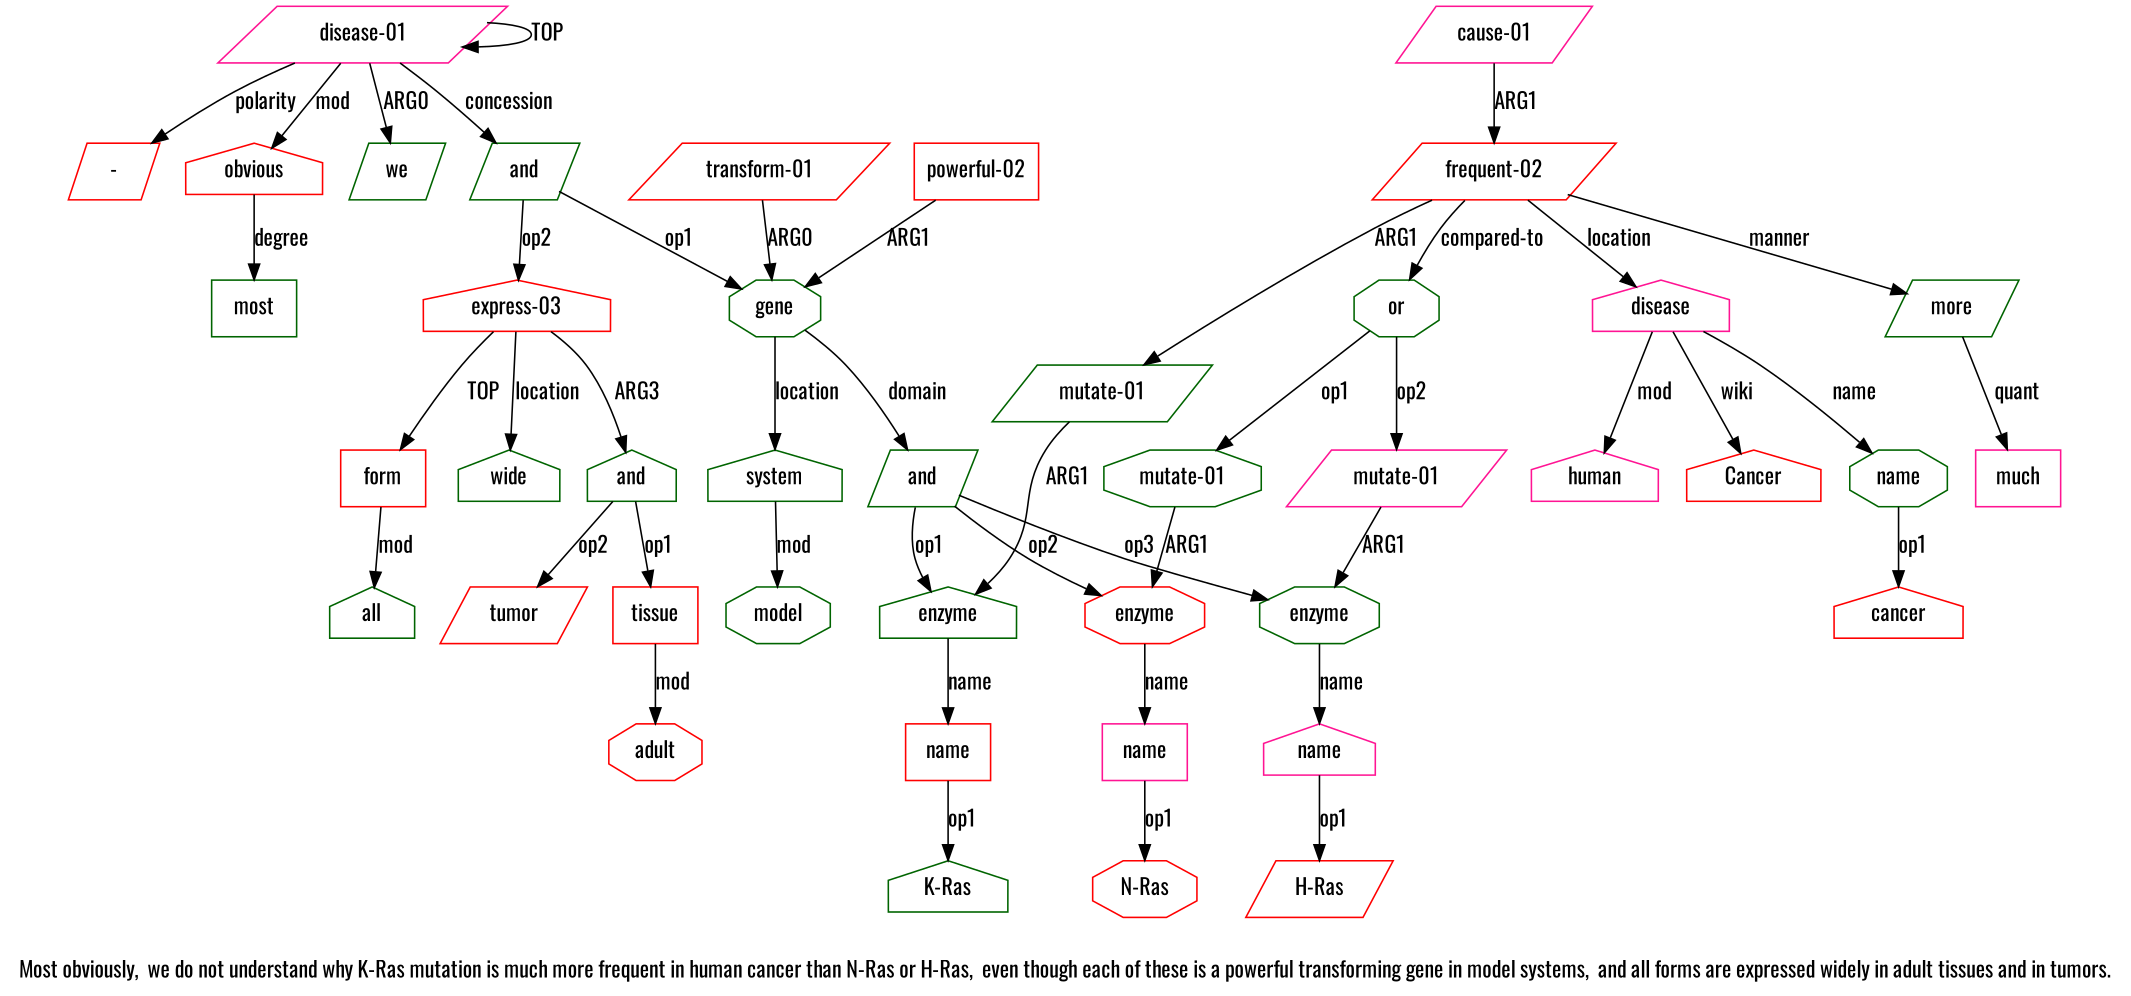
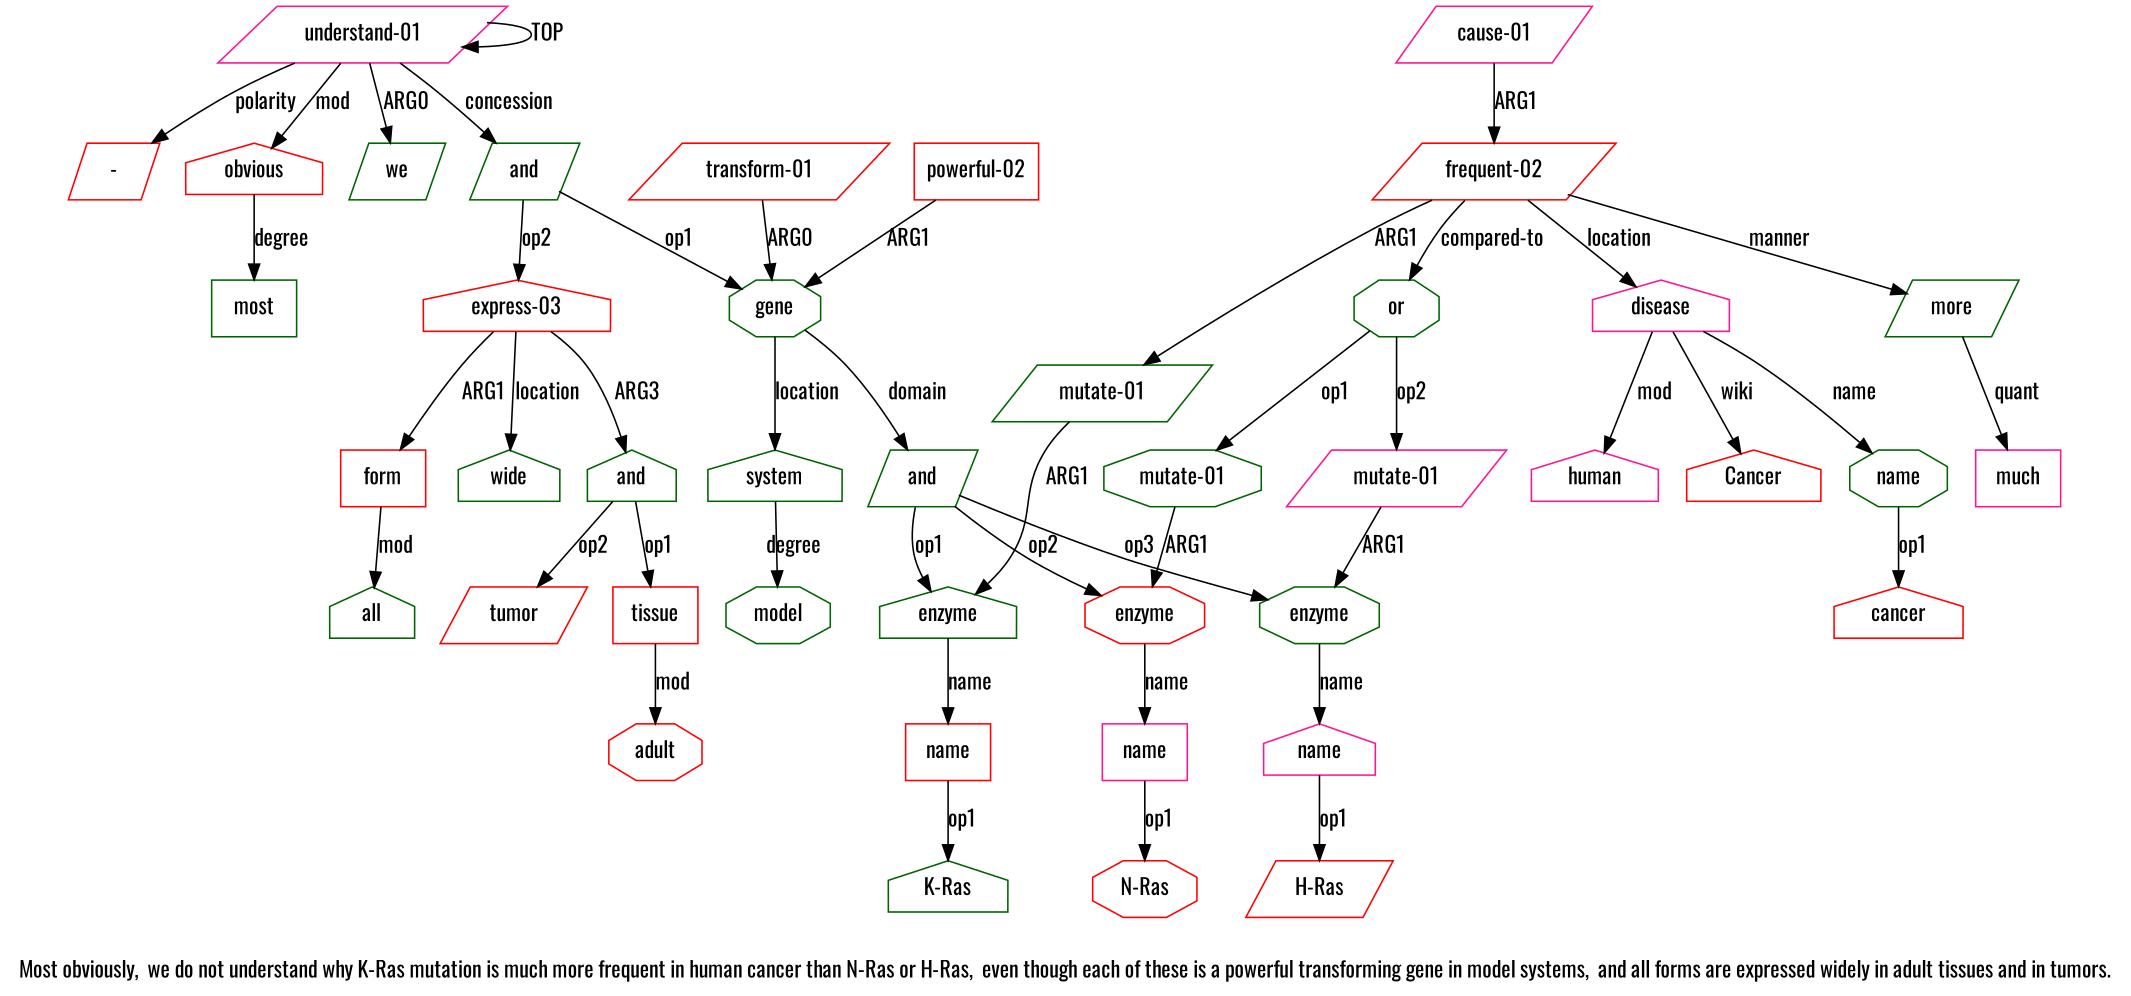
(363, 35) -> (363, 35)
(484, 393) -> (484, 393)
(794, 547) -> (794, 547)
